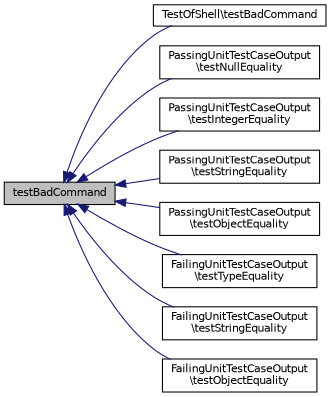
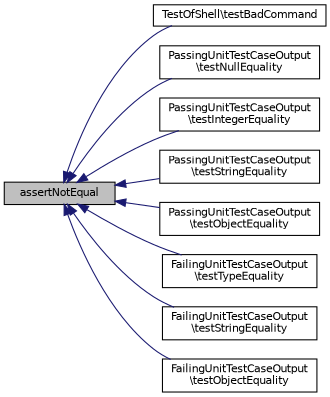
(60, 193) -> (60, 193)
